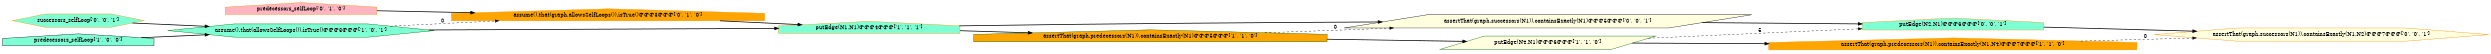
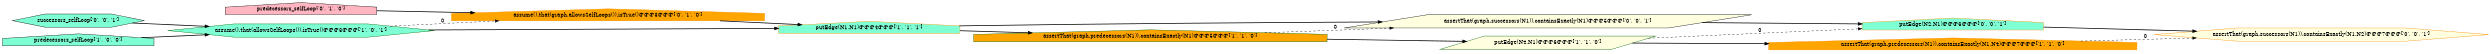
(301, 9) -> (301, 9)
(78, 21) -> (78, 21)
(1760, 31) -> (1760, 31)
